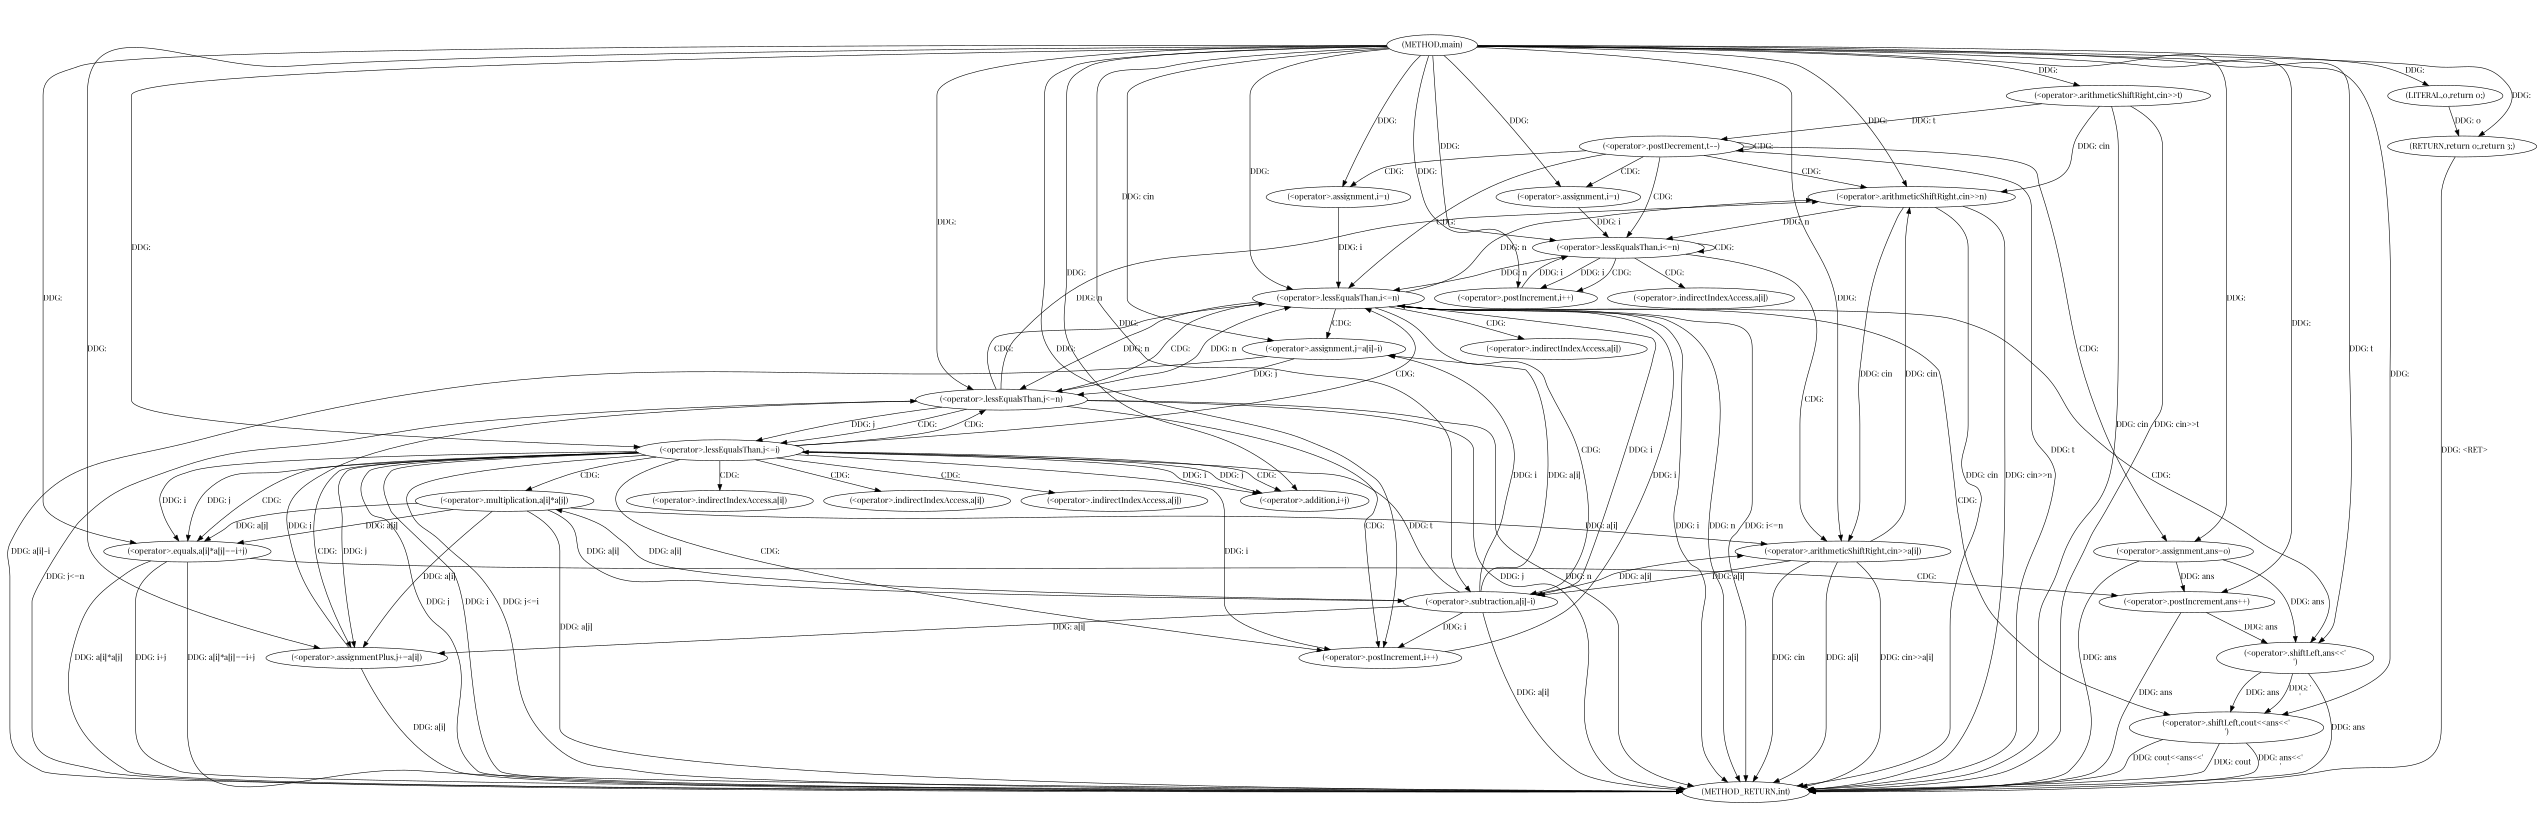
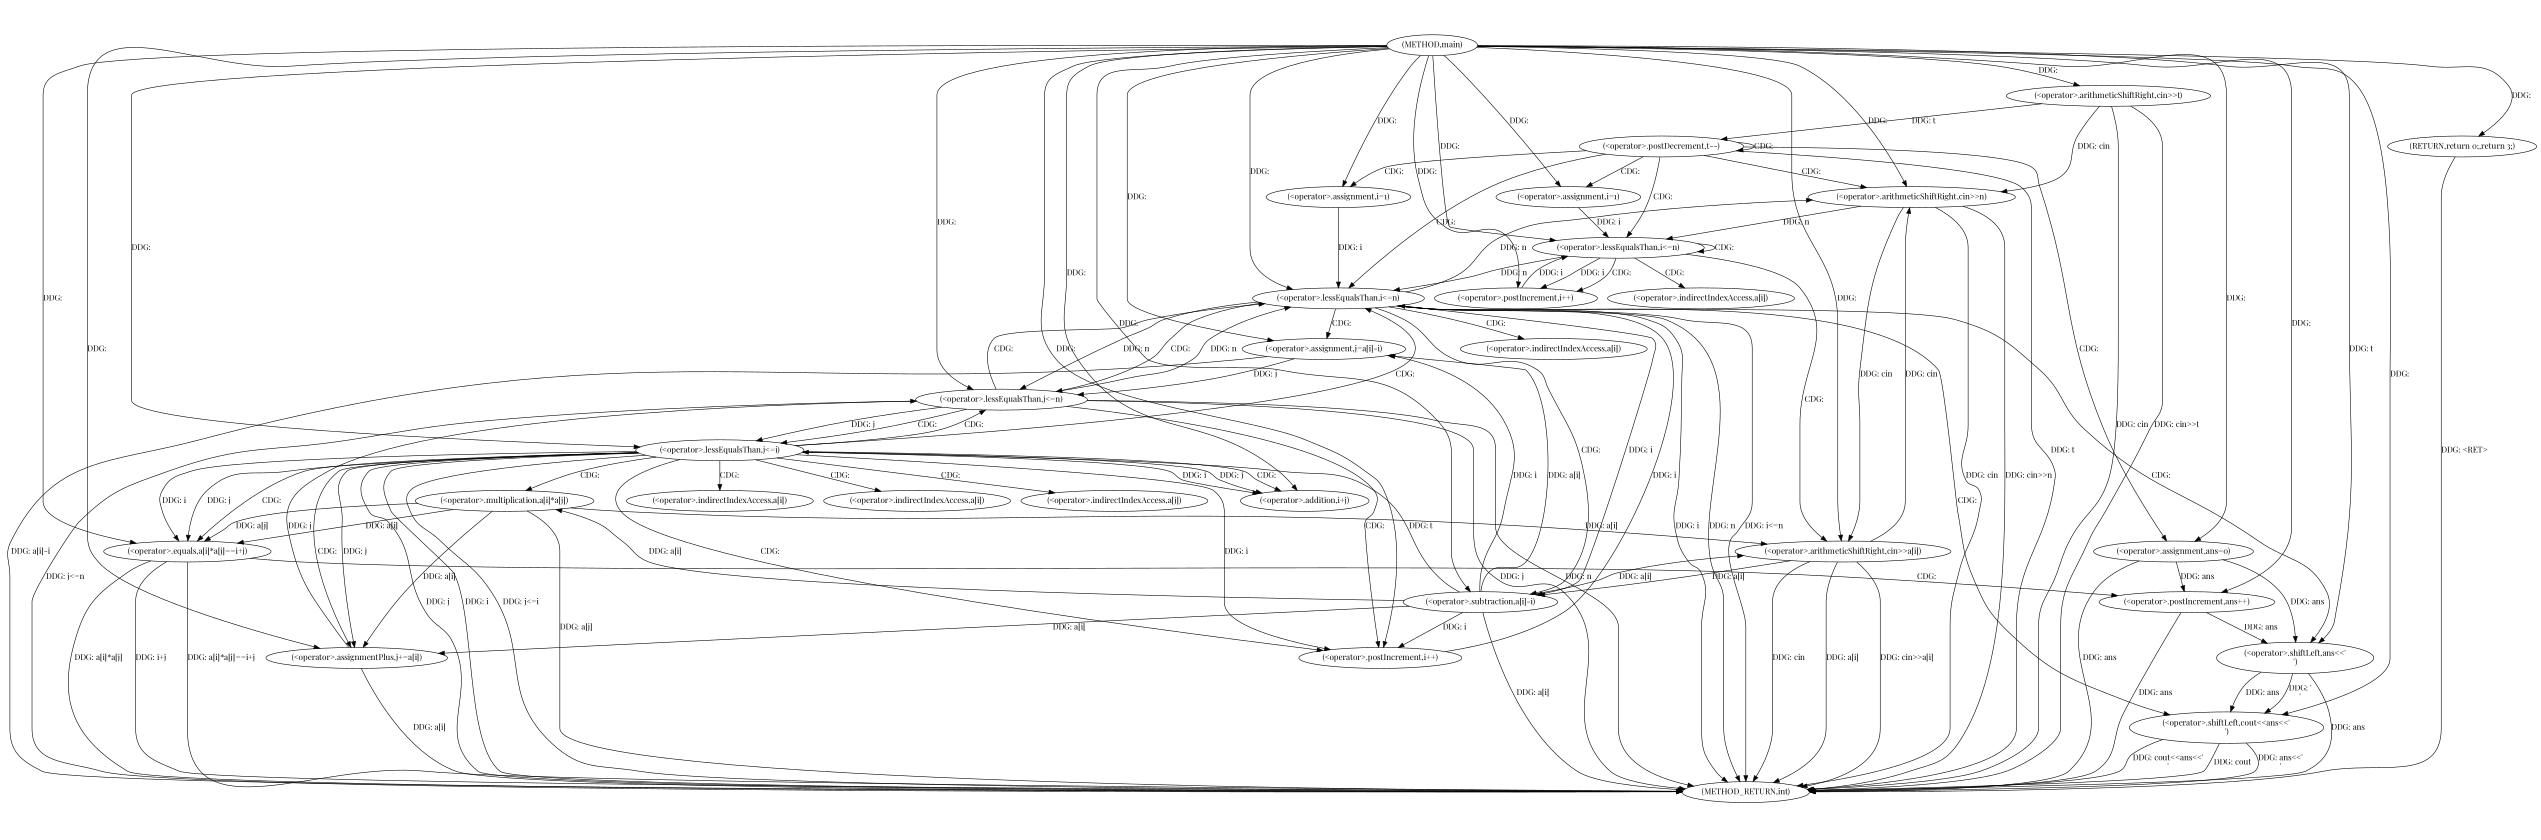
(2445, 96) -> none
(1138, 197) -> (1138, 197)
(1374, 229) -> none
(955, 593) -> none
